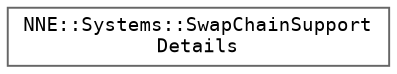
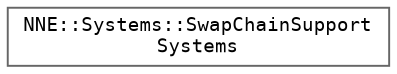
(198, 37) -> (198, 37)
